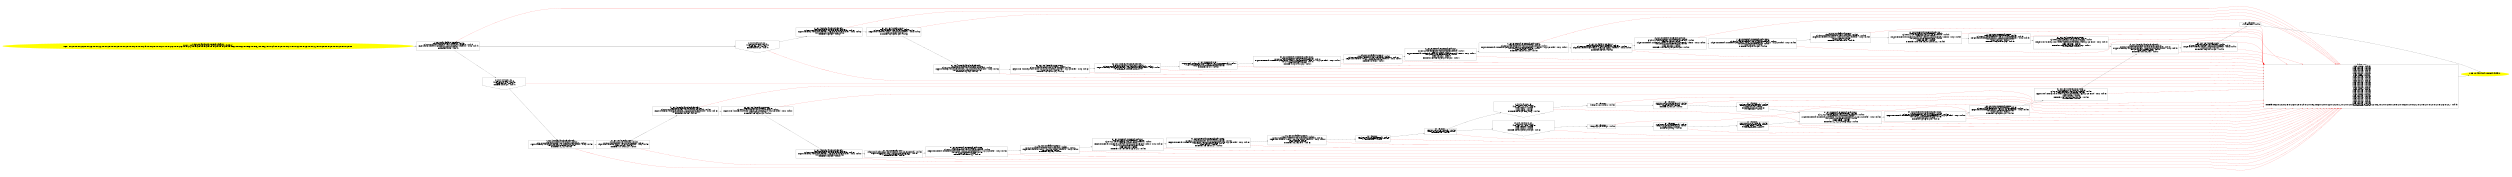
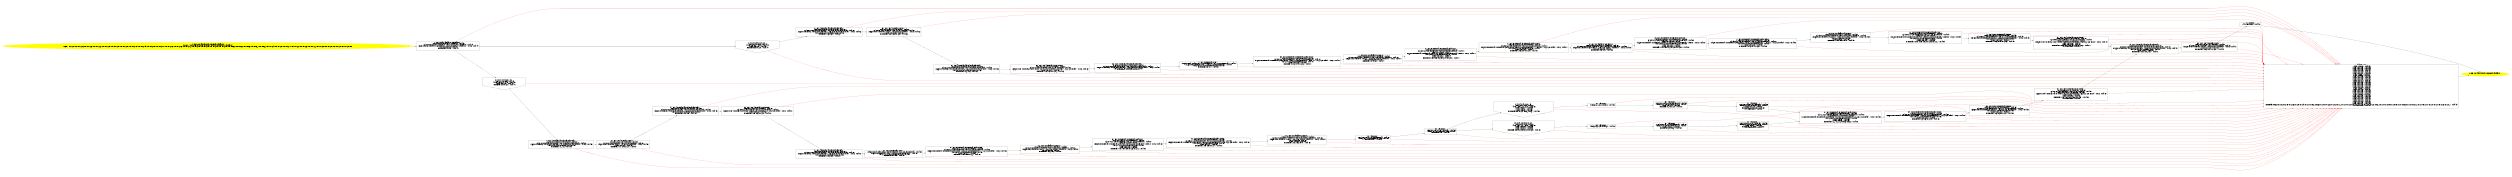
(2250, 24) -> (2250, 24)
